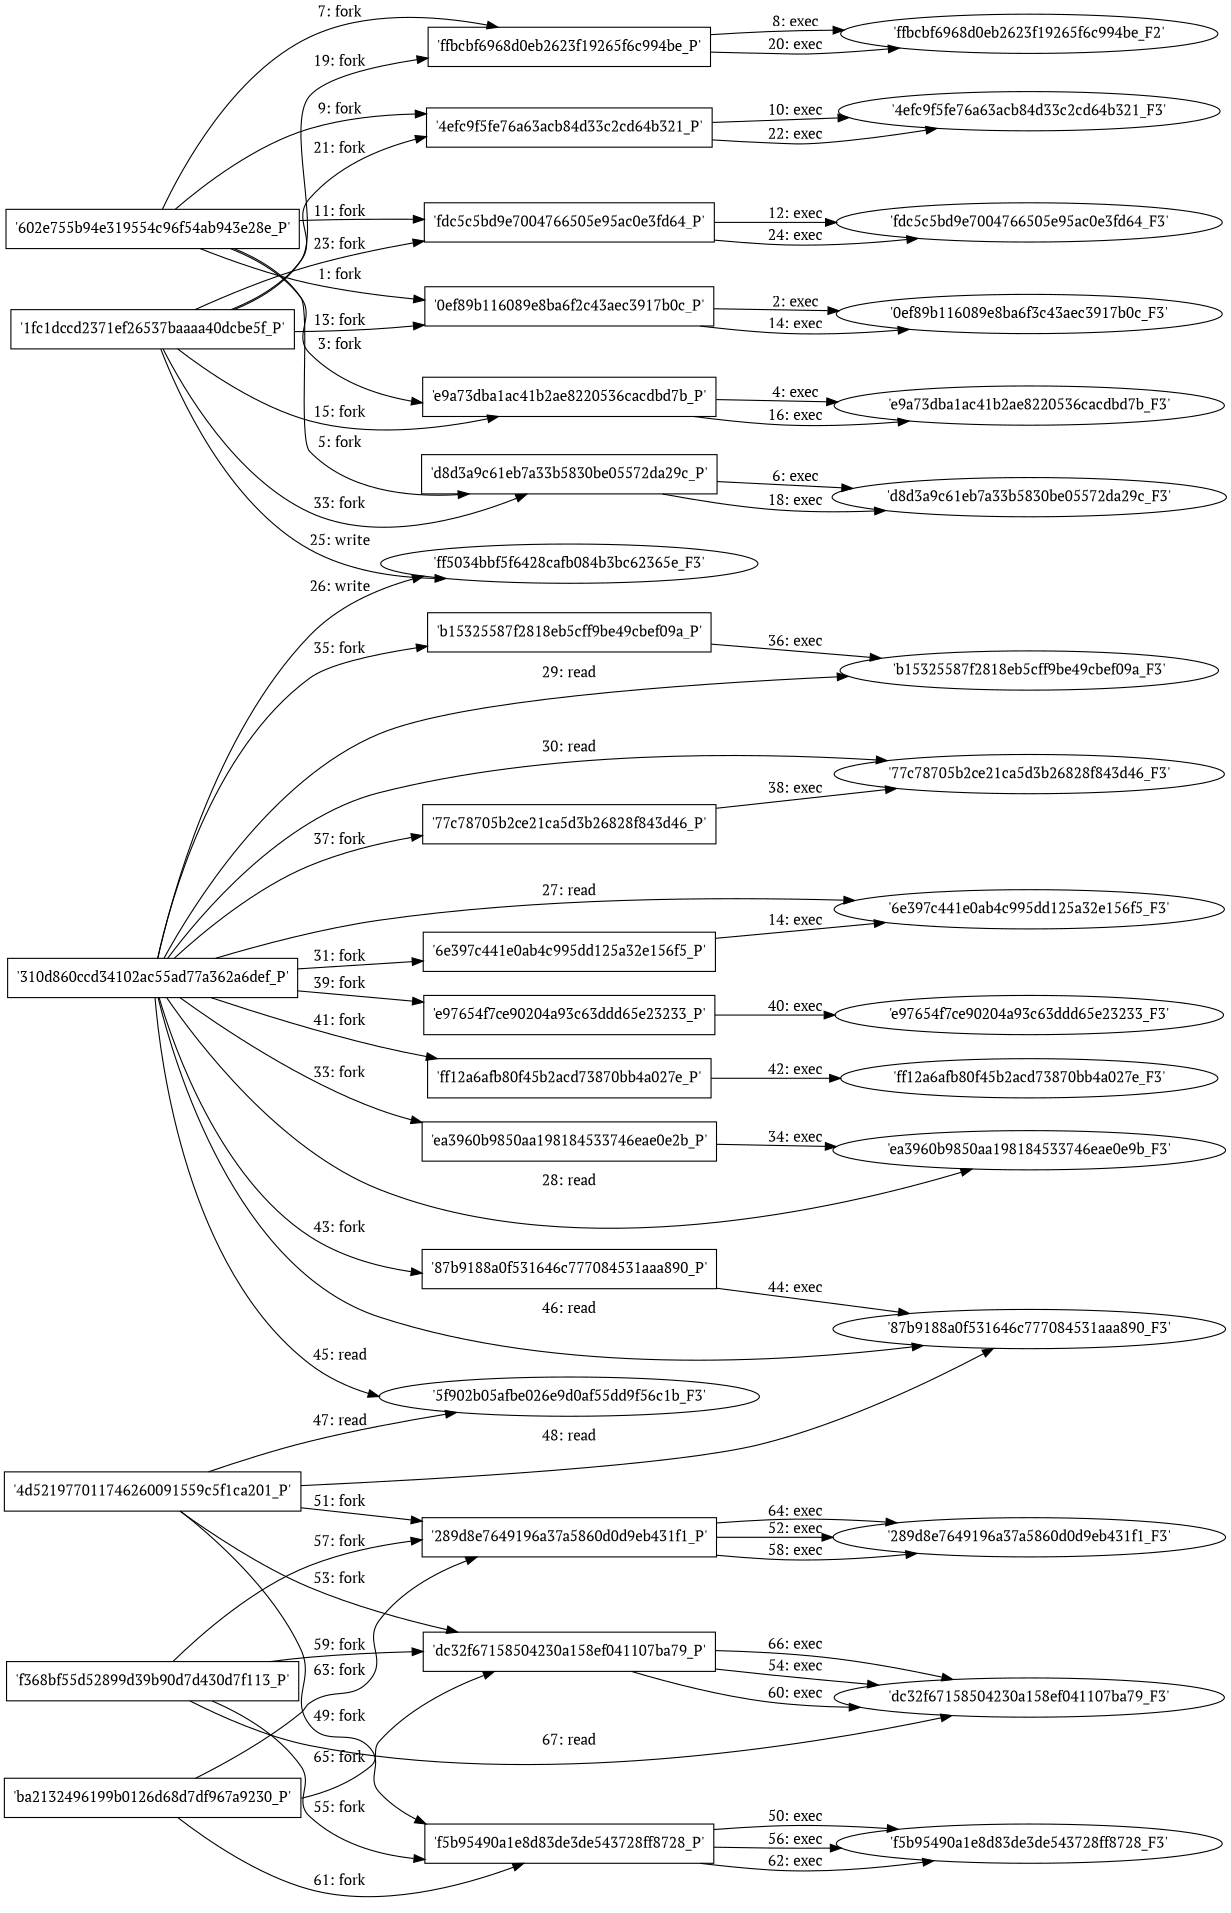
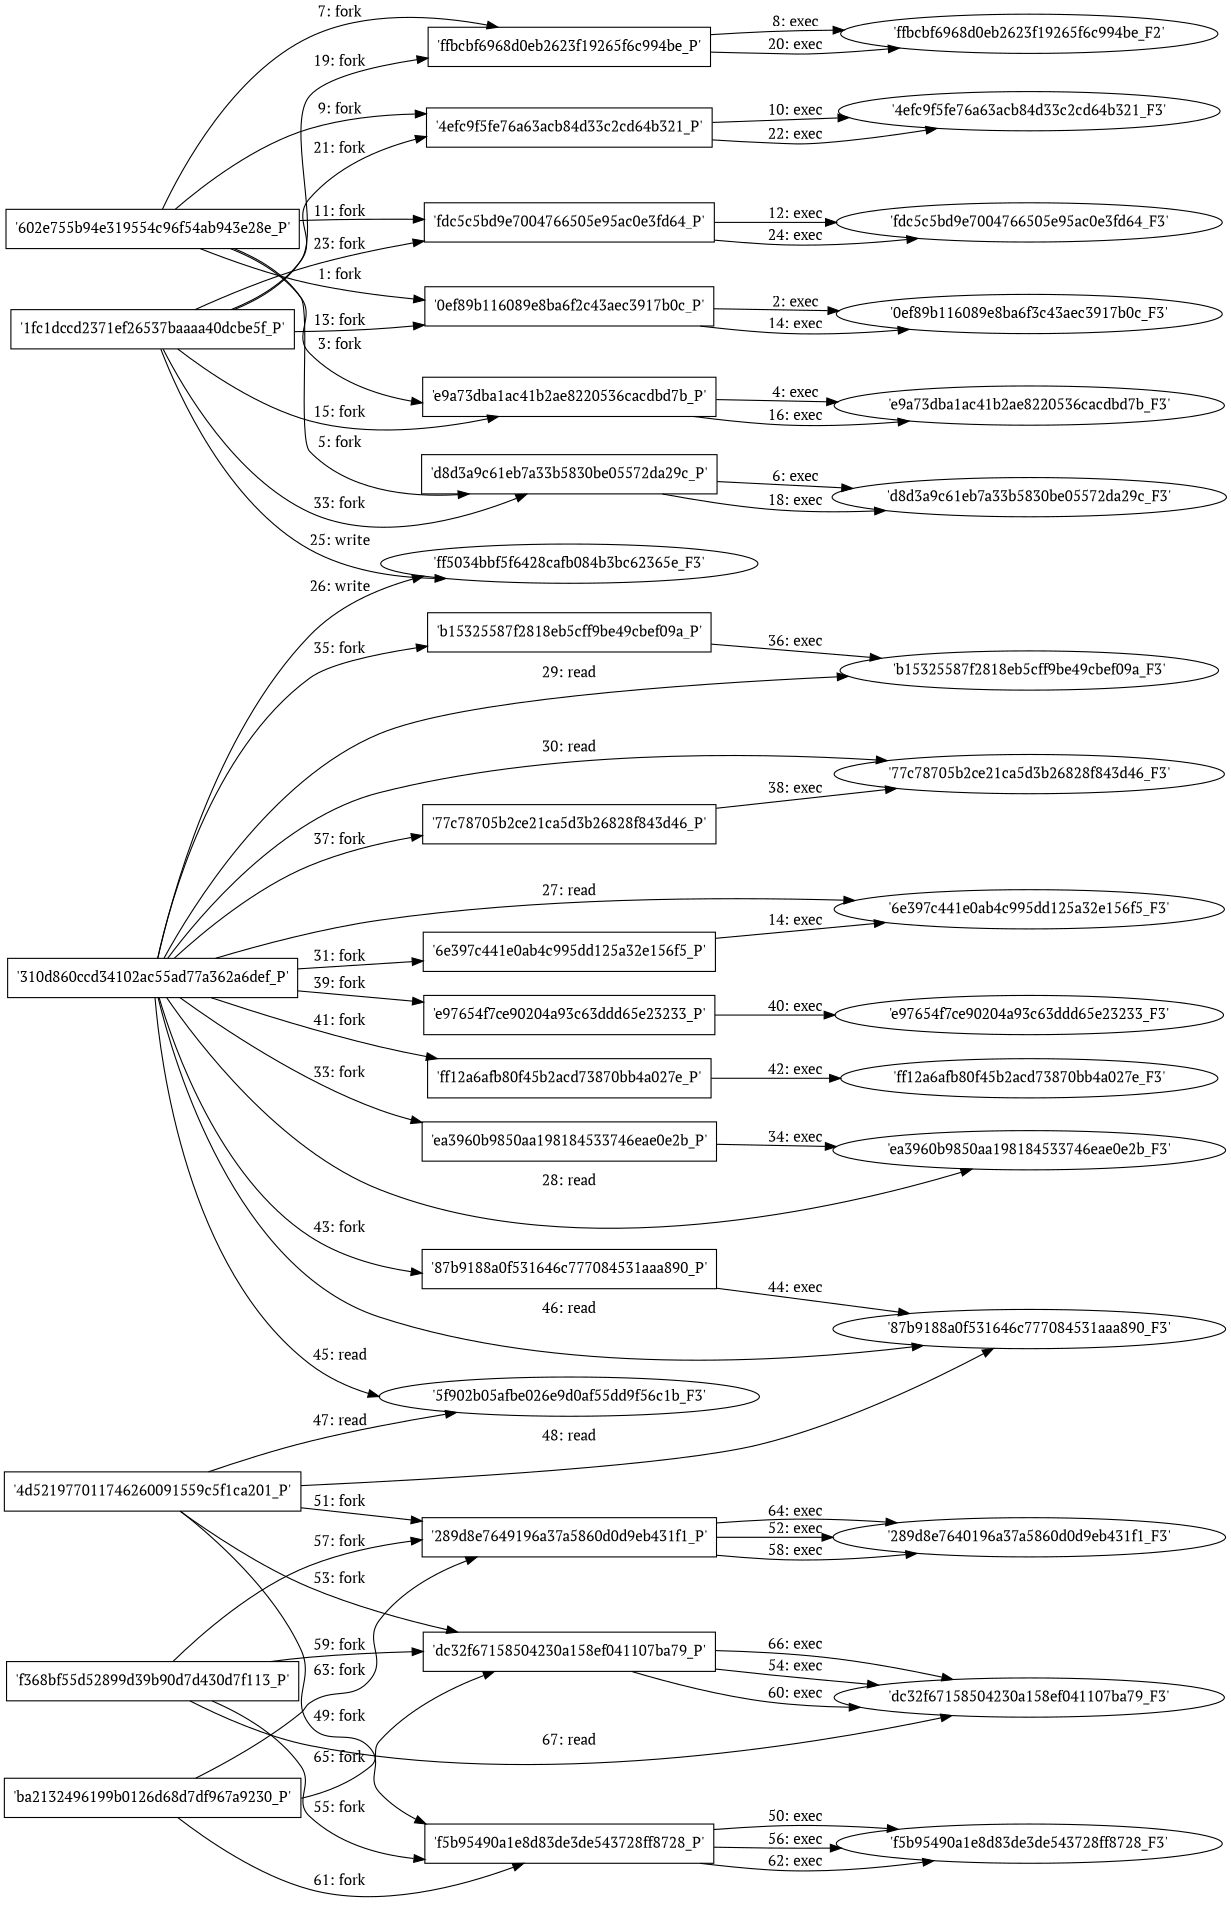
(1029, 1150) -> (1029, 1150)
(1029, 1537) -> (1029, 1537)
